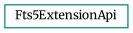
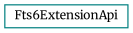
(66, 16) -> (66, 16)
